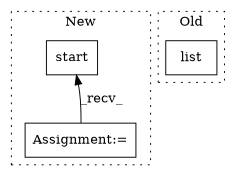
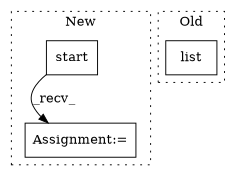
(81, 104) -> (32, 94)
